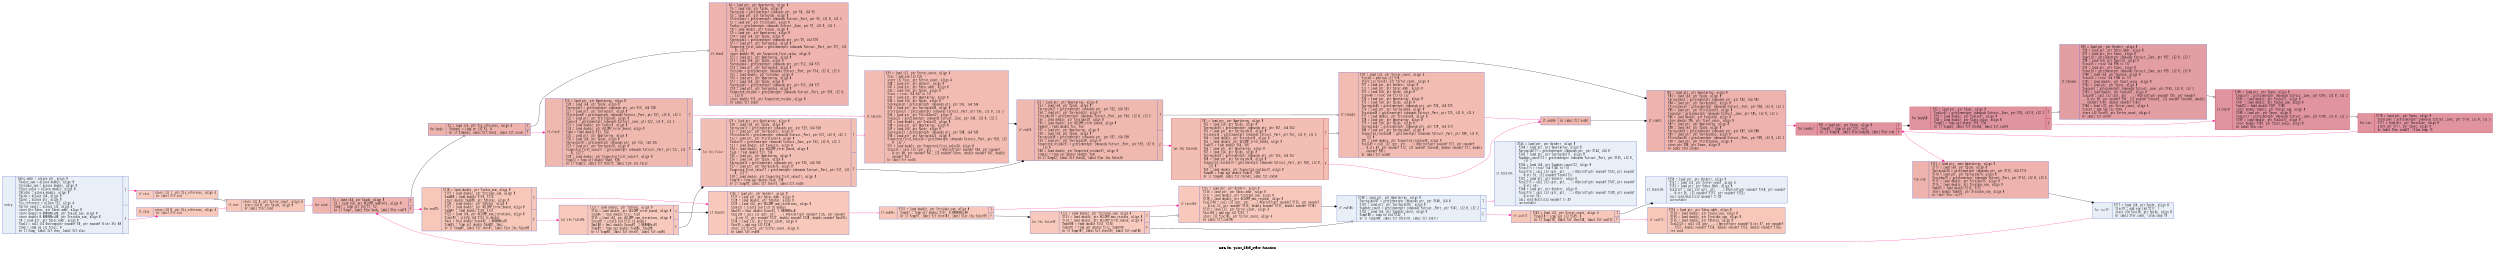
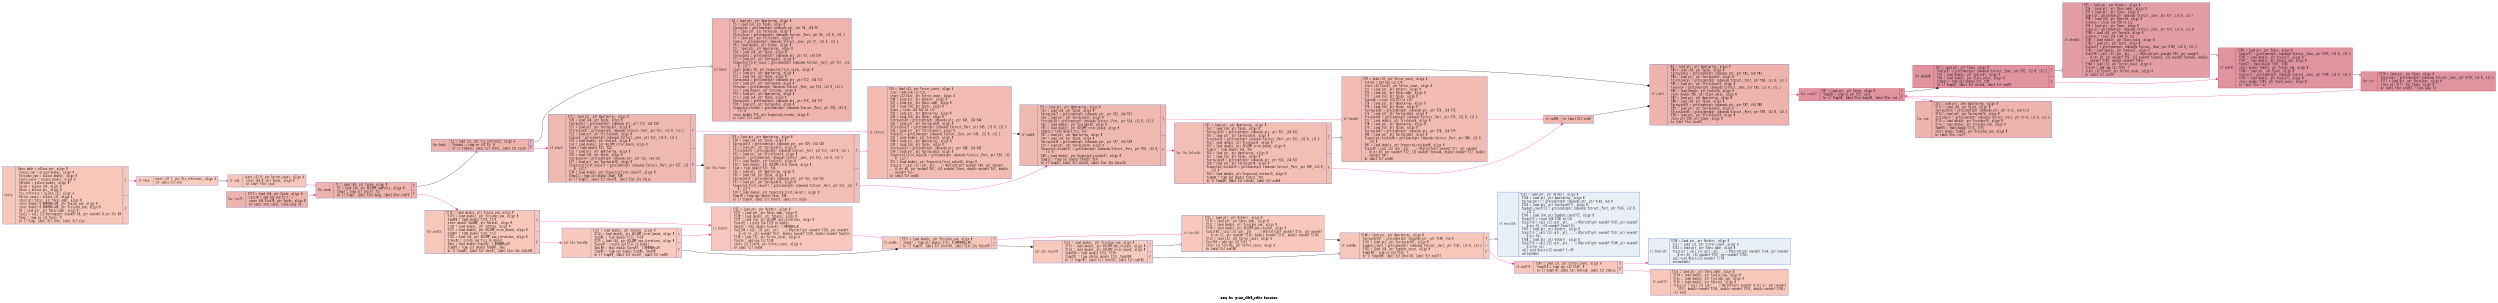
(1250, 115) -> (1253, 120)
(1250, 149) -> (1253, 153)
(939, 173) -> (954, 190)
(2070, 198) -> none
(1489, 201) -> (1492, 239)
(65, 205) -> (65, 195)
(1085, 207) -> (1089, 236)
(1411, 208) -> (1415, 246)
(1635, 209) -> (1634, 264)
(692, 210) -> (789, 256)
(2133, 211) -> (267, 199)
(177, 212) -> none
(693, 212) -> (695, 235)
(1092, 228) -> (1098, 257)
